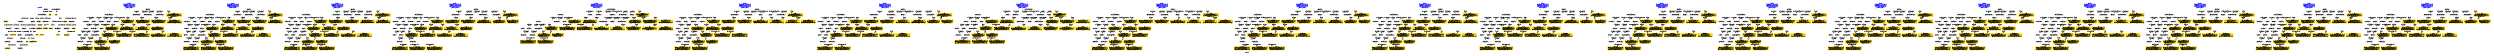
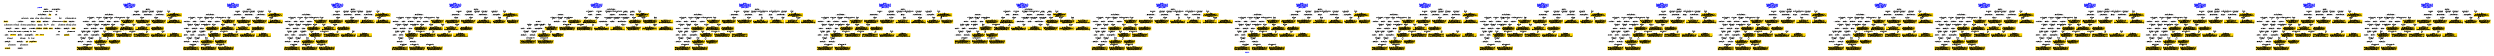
(56, 15) -> (56, 15)
(58, 35) -> (58, 35)
